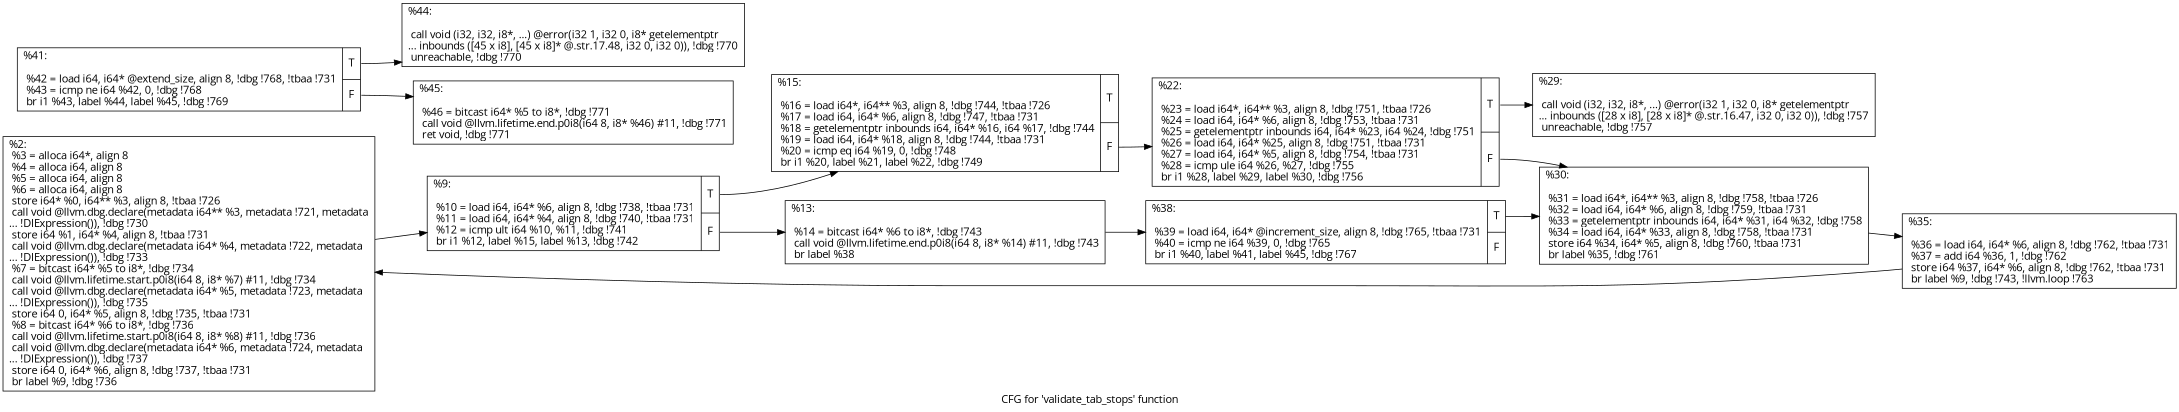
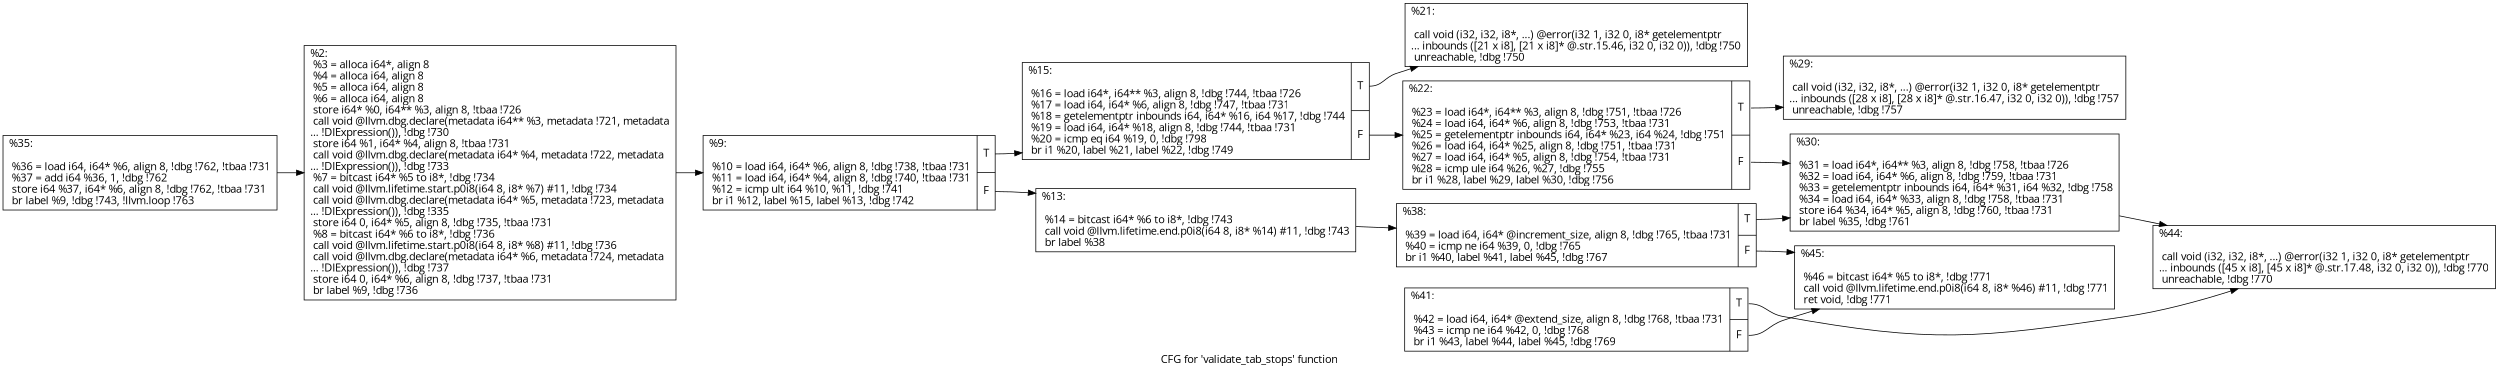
none -> (1576, 35)
(867, 151) -> (1118, 139)
(1882, 234) -> (2139, 220)
none -> (1772, 251)
(79, 303) -> (380, 212)
